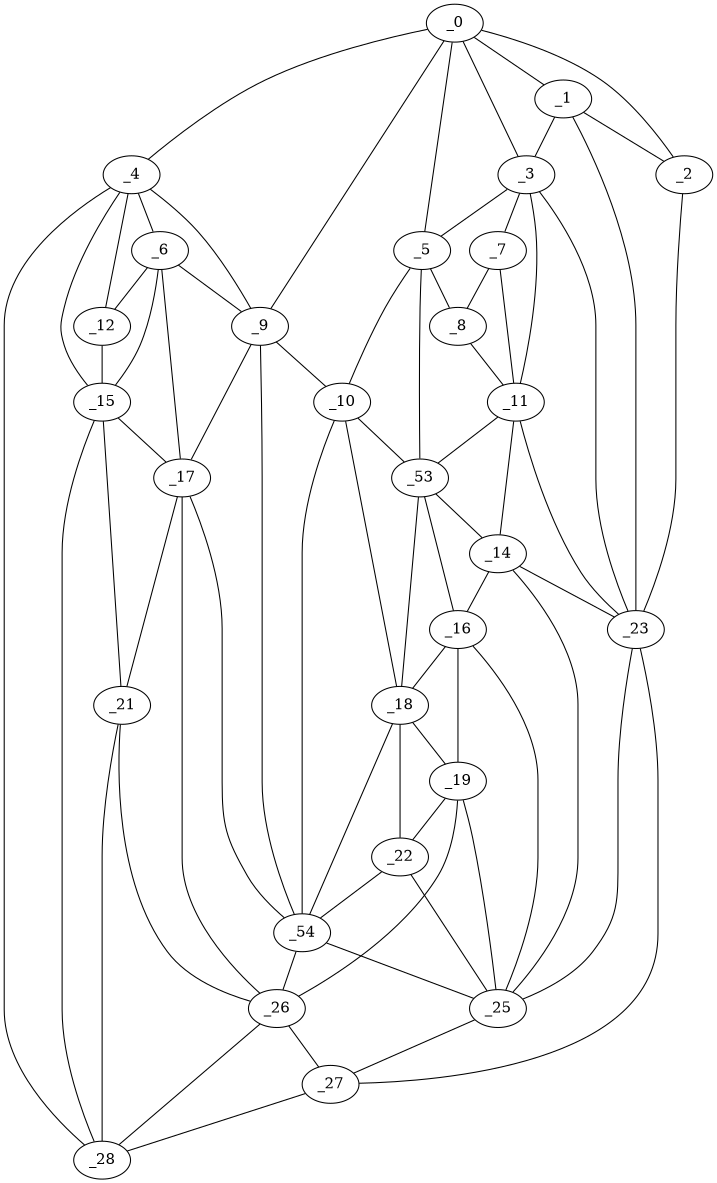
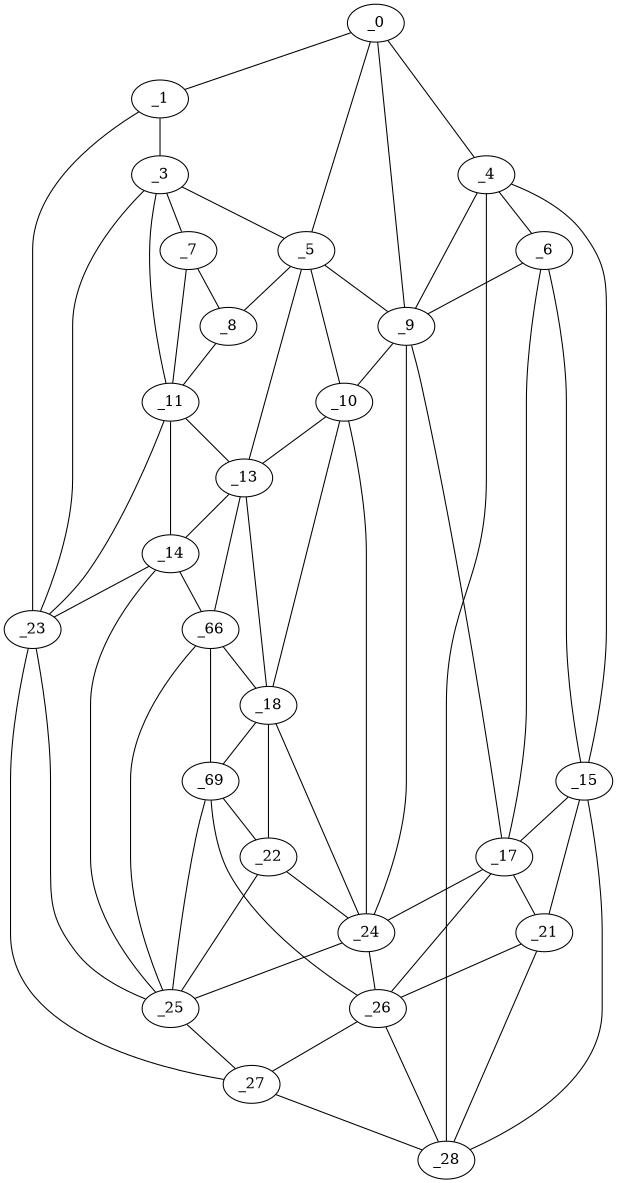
(491, 99) -> none
(684, 175) -> none
none -> (356, 288)
(102, 326) -> none
(420, 478) -> (244, 478)
(458, 630) -> (211, 630)
(458, 781) -> (211, 781)
(302, 933) -> (366, 933)
